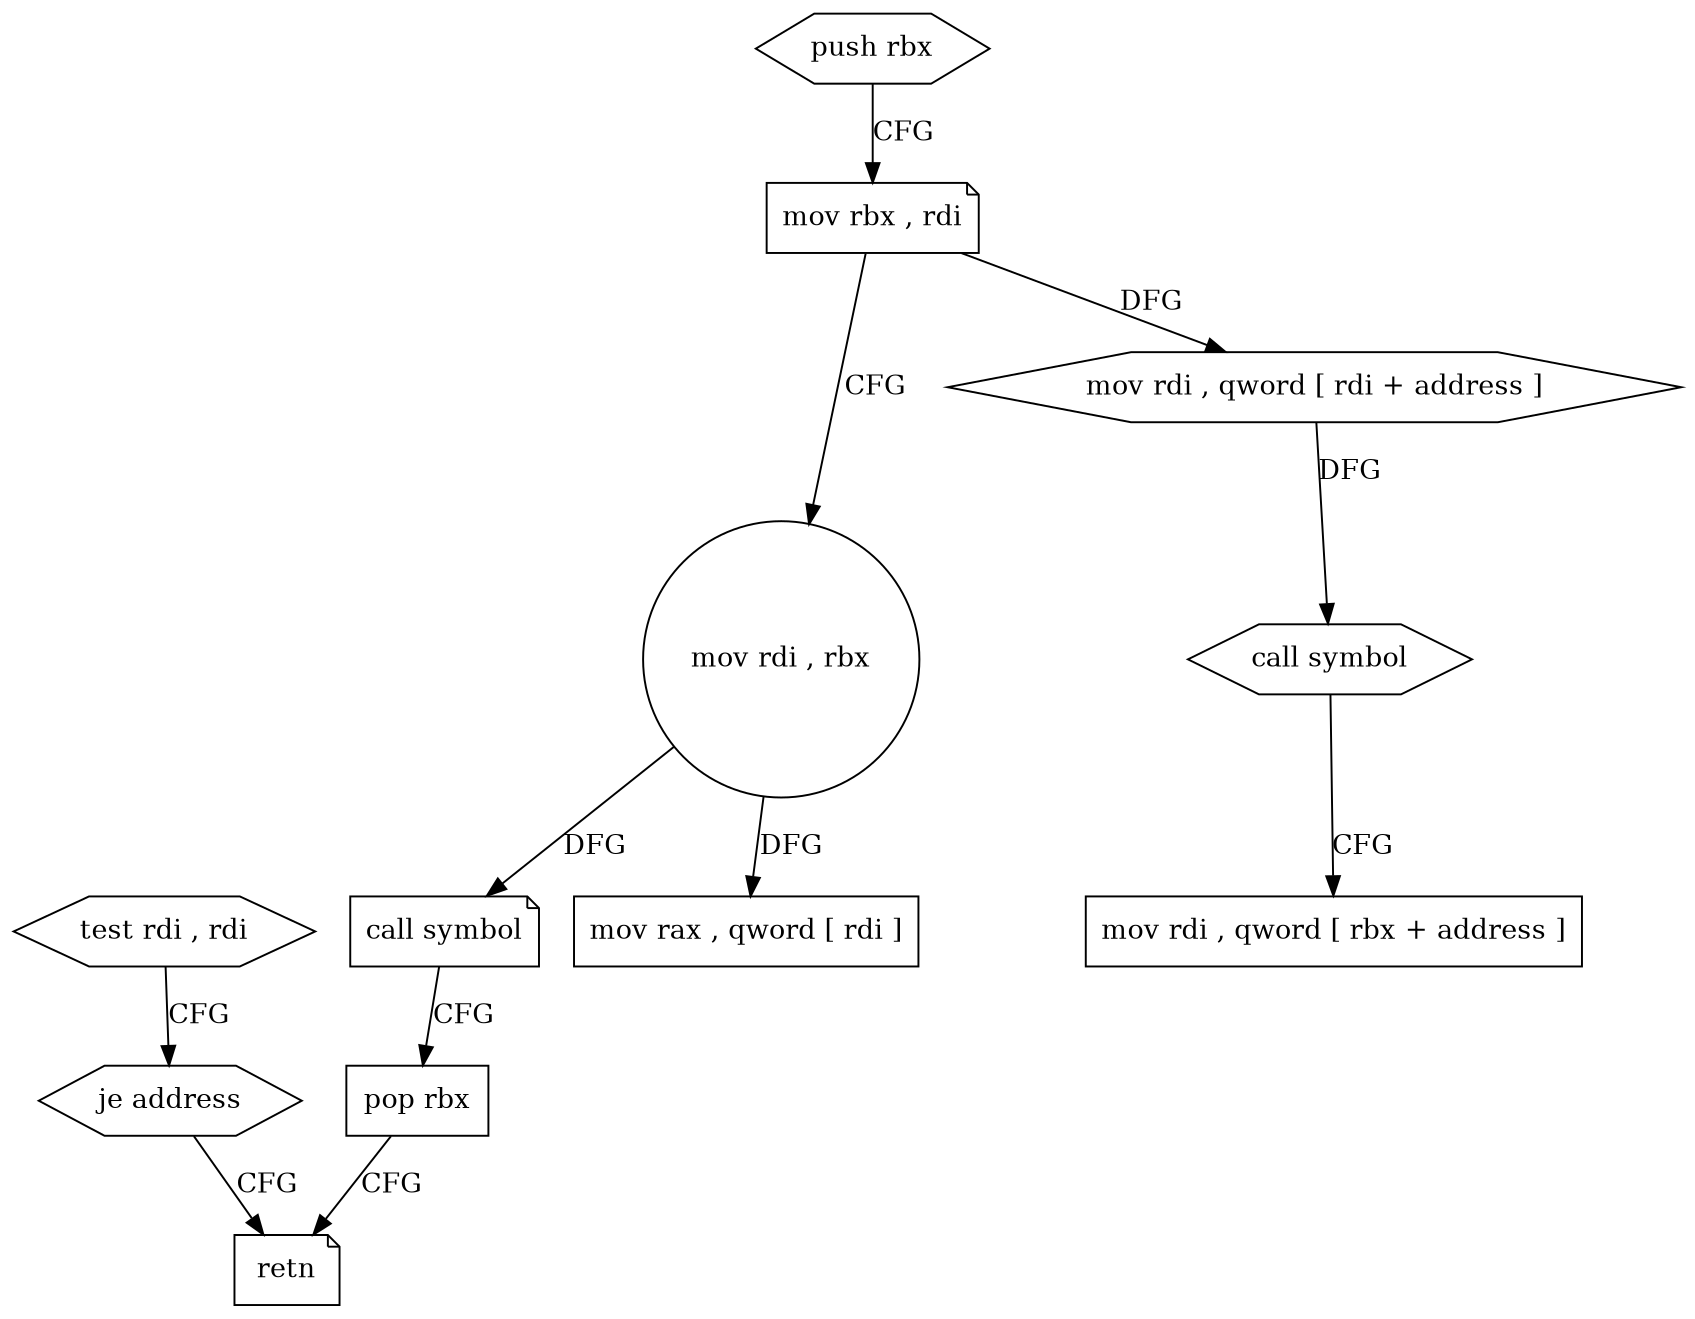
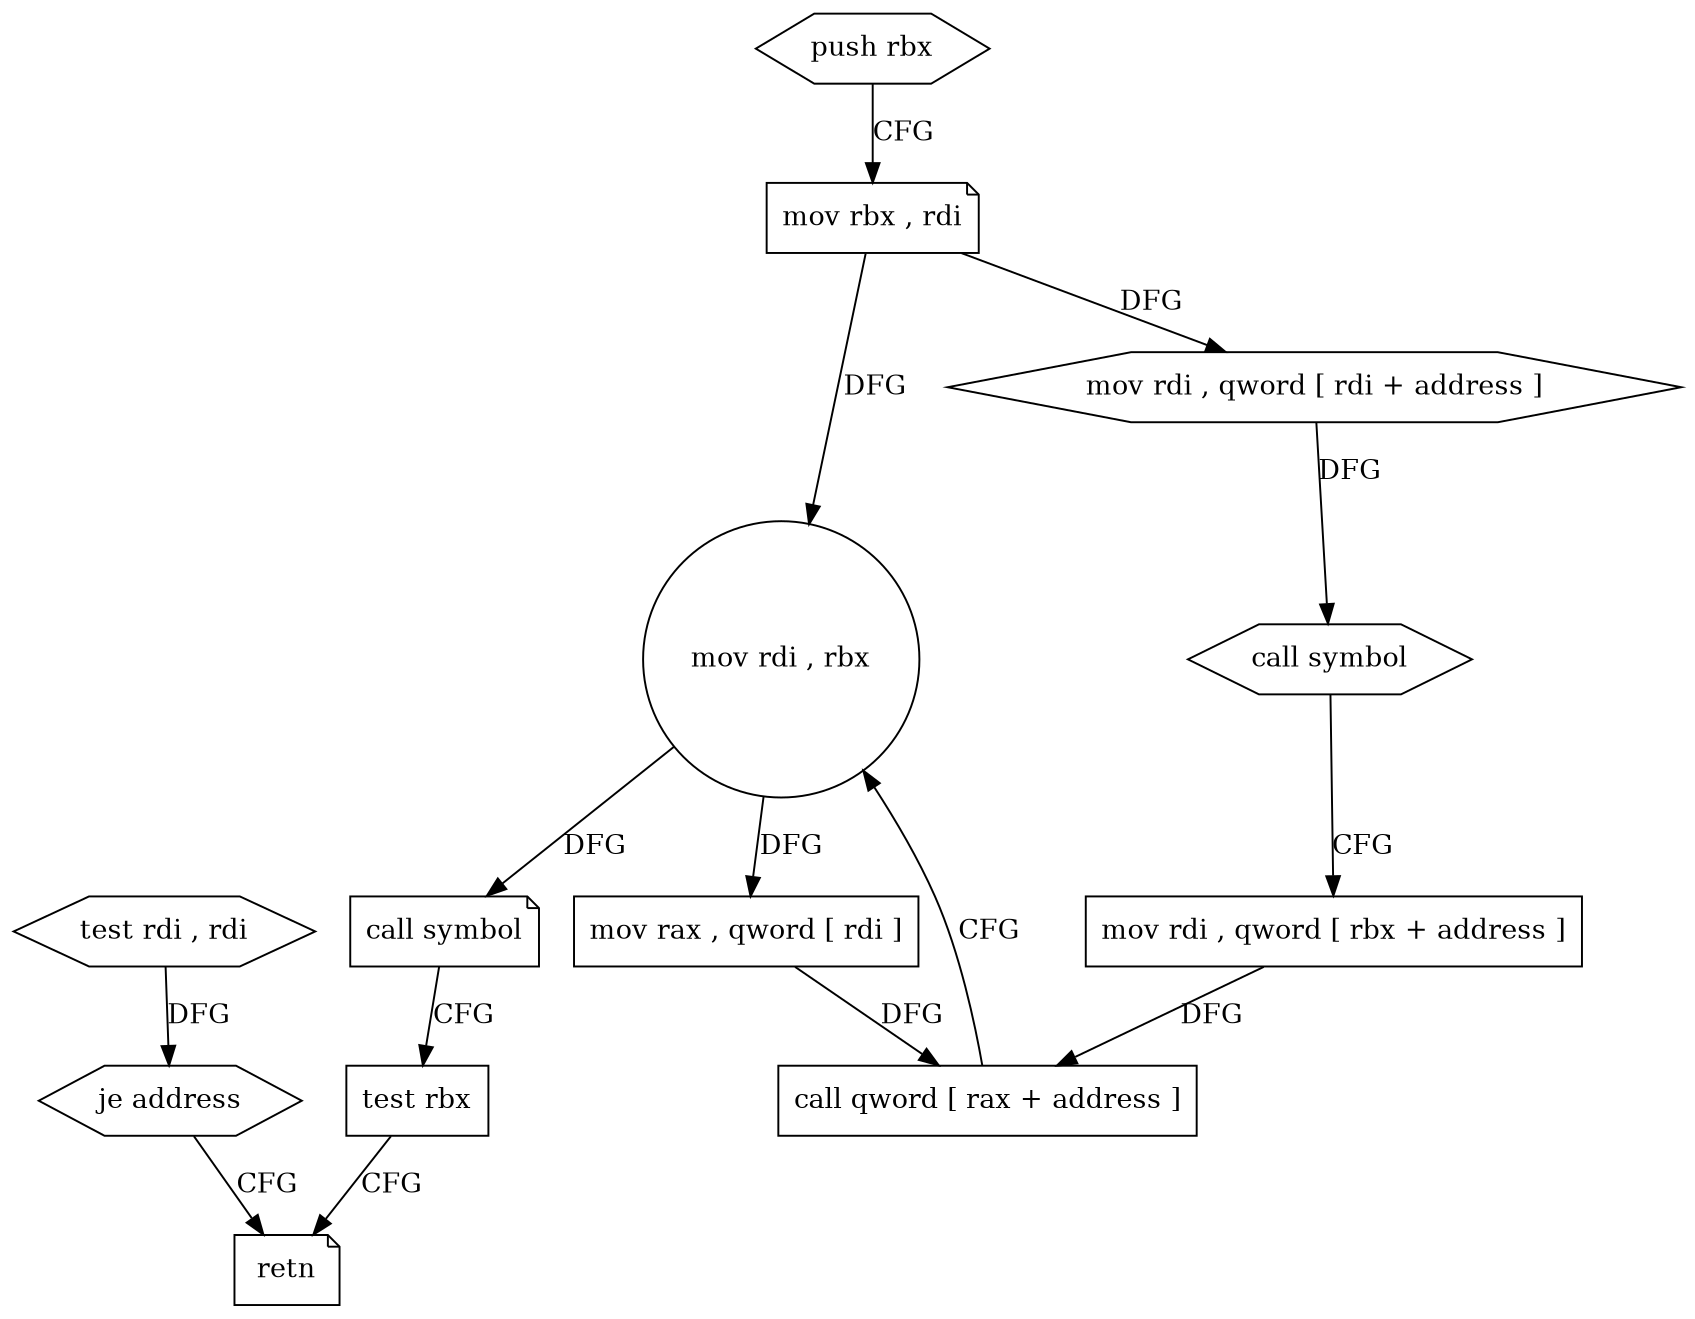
(876, 387) -> (876, 387)
(199, 1016) -> (199, 1016)
(417, 1101) -> (417, 1101)
none -> (988, 1101)
